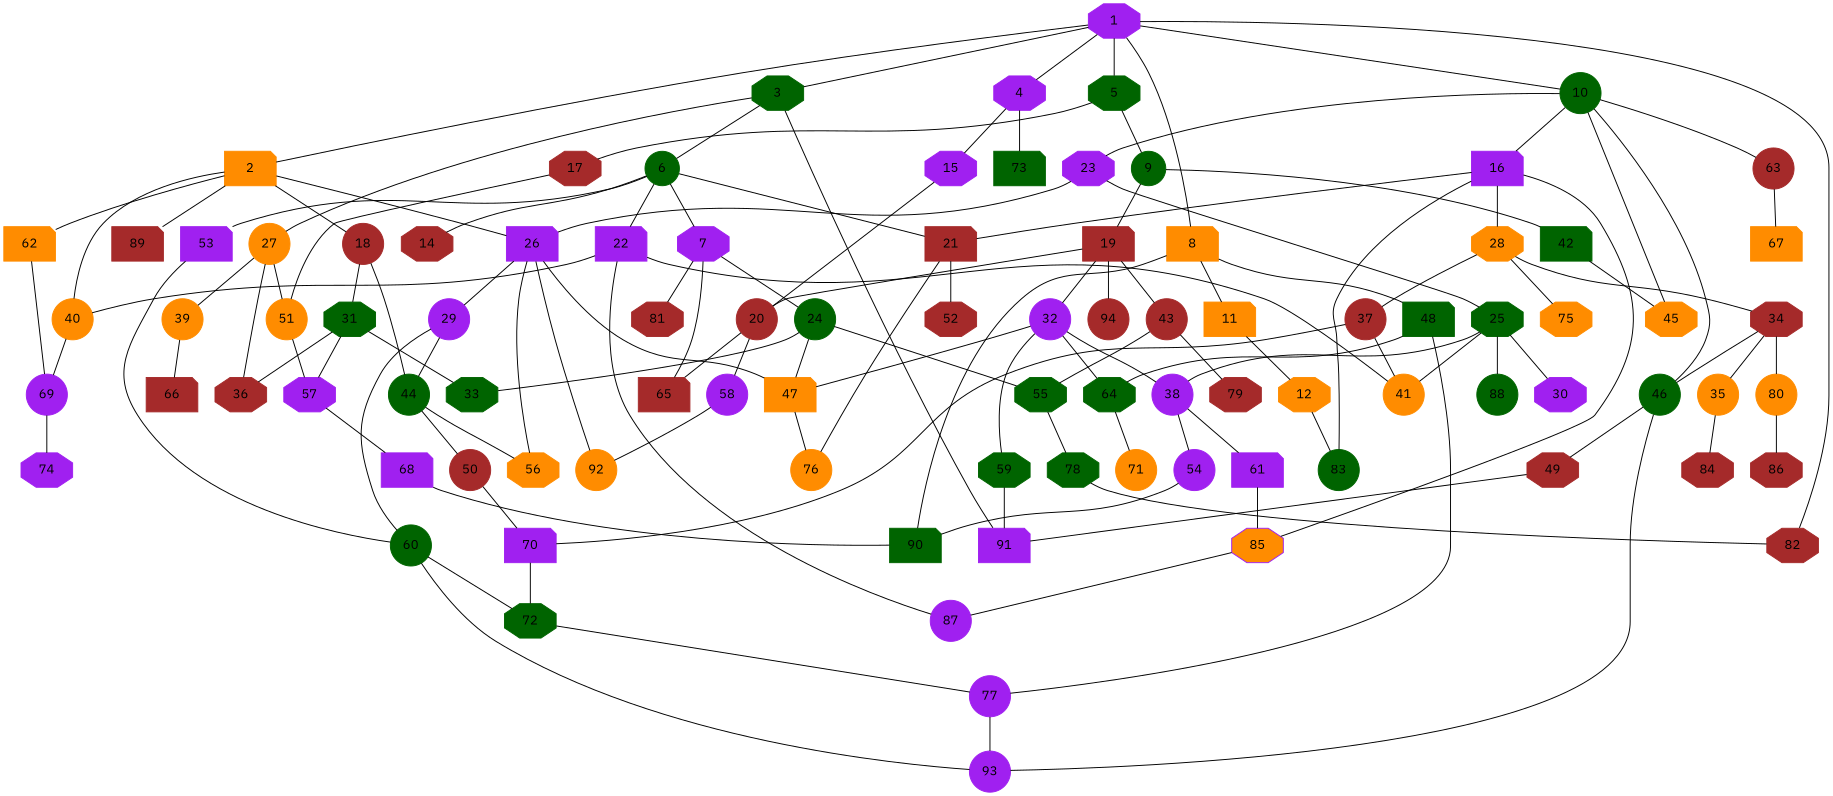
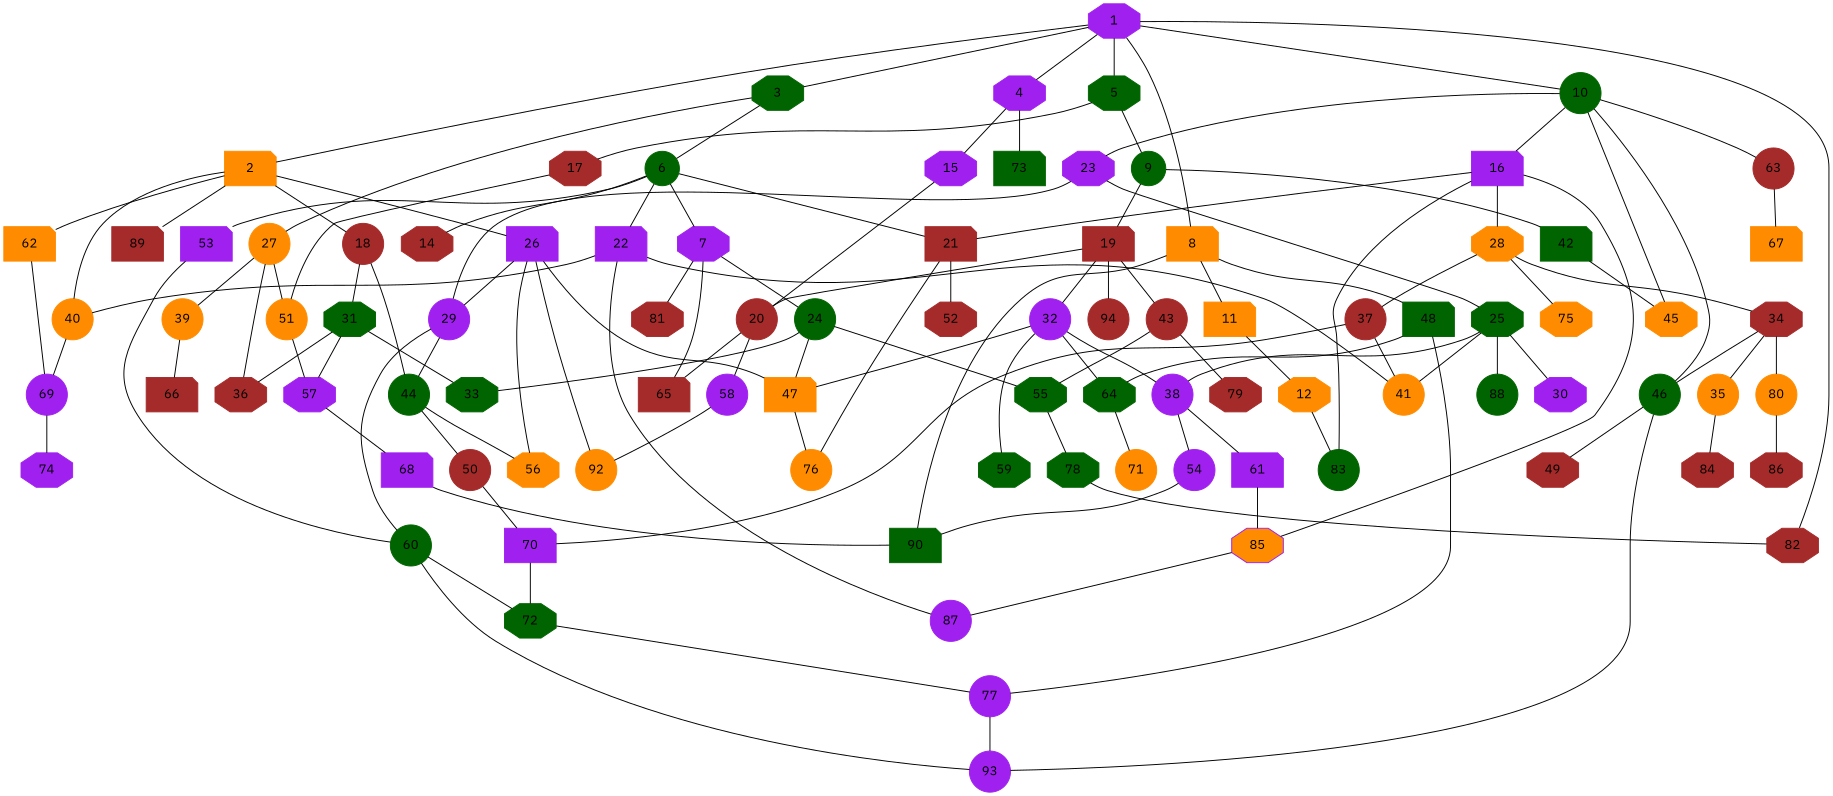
(803, 211) -> (722, 193)
(1004, 545) -> none
